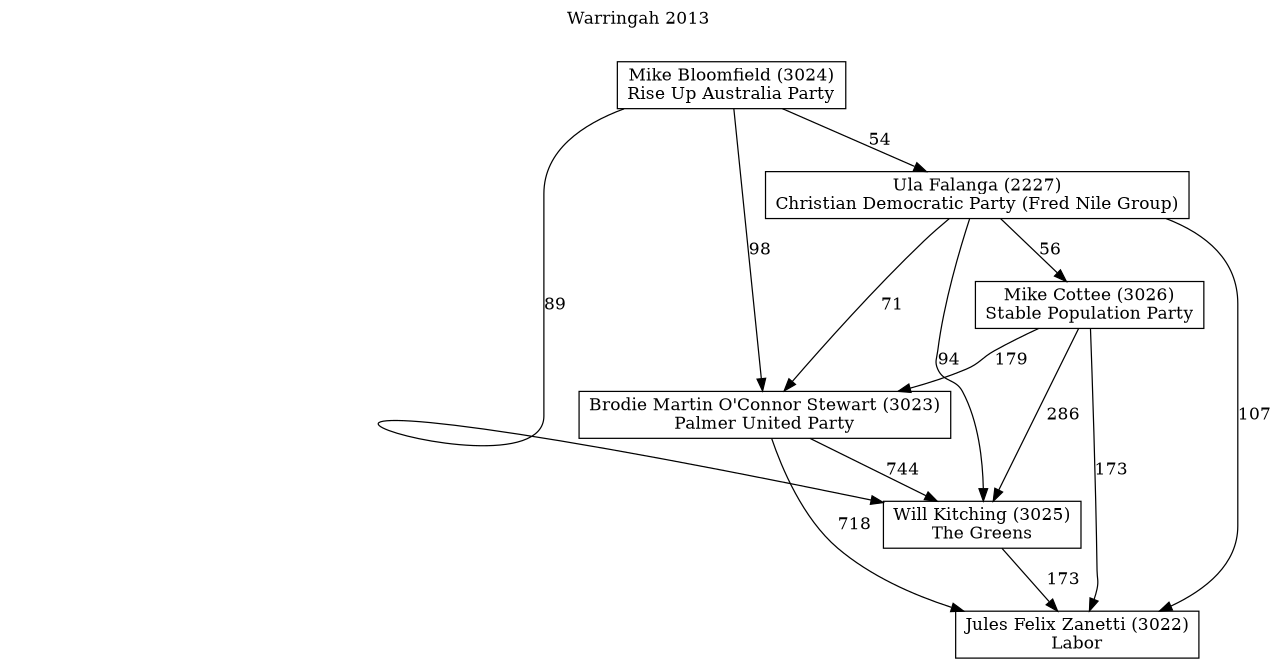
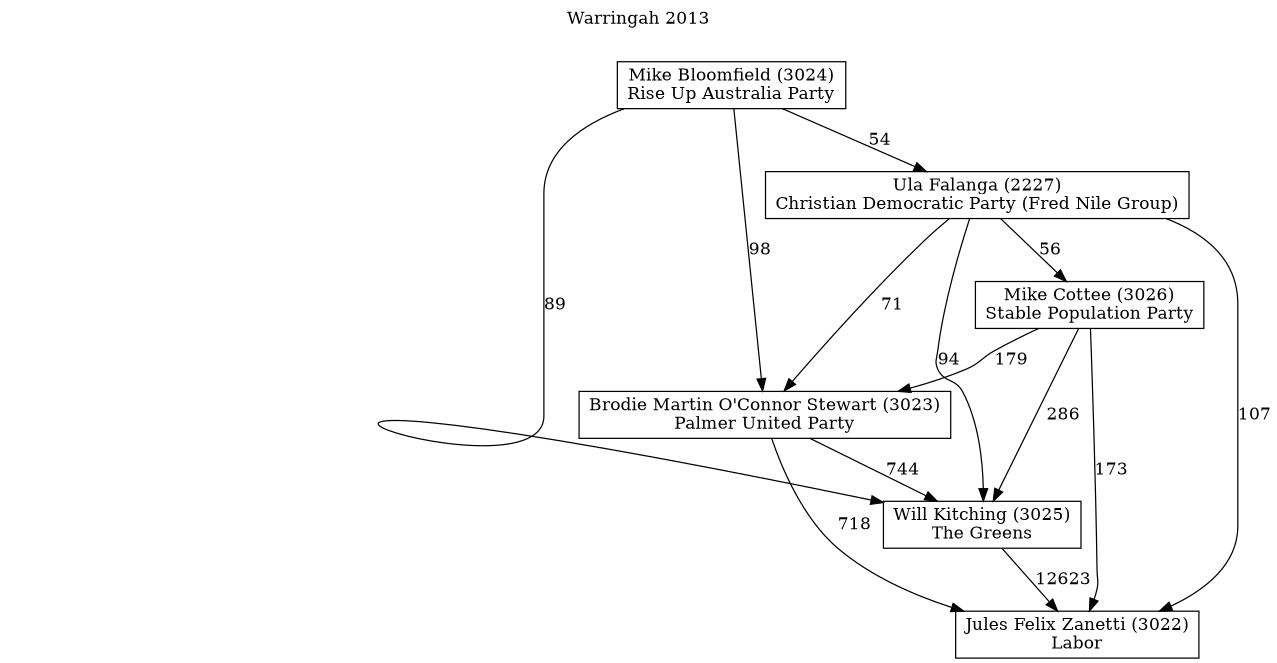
(1064, 580) -> (1064, 580)
